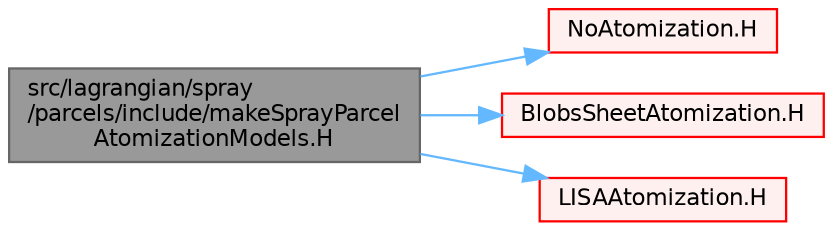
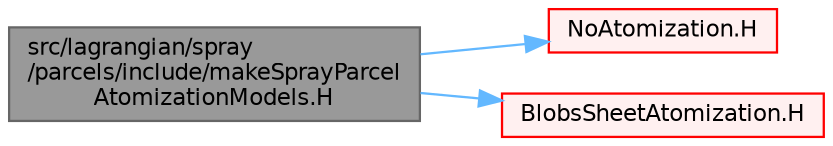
(663, 200) -> none
